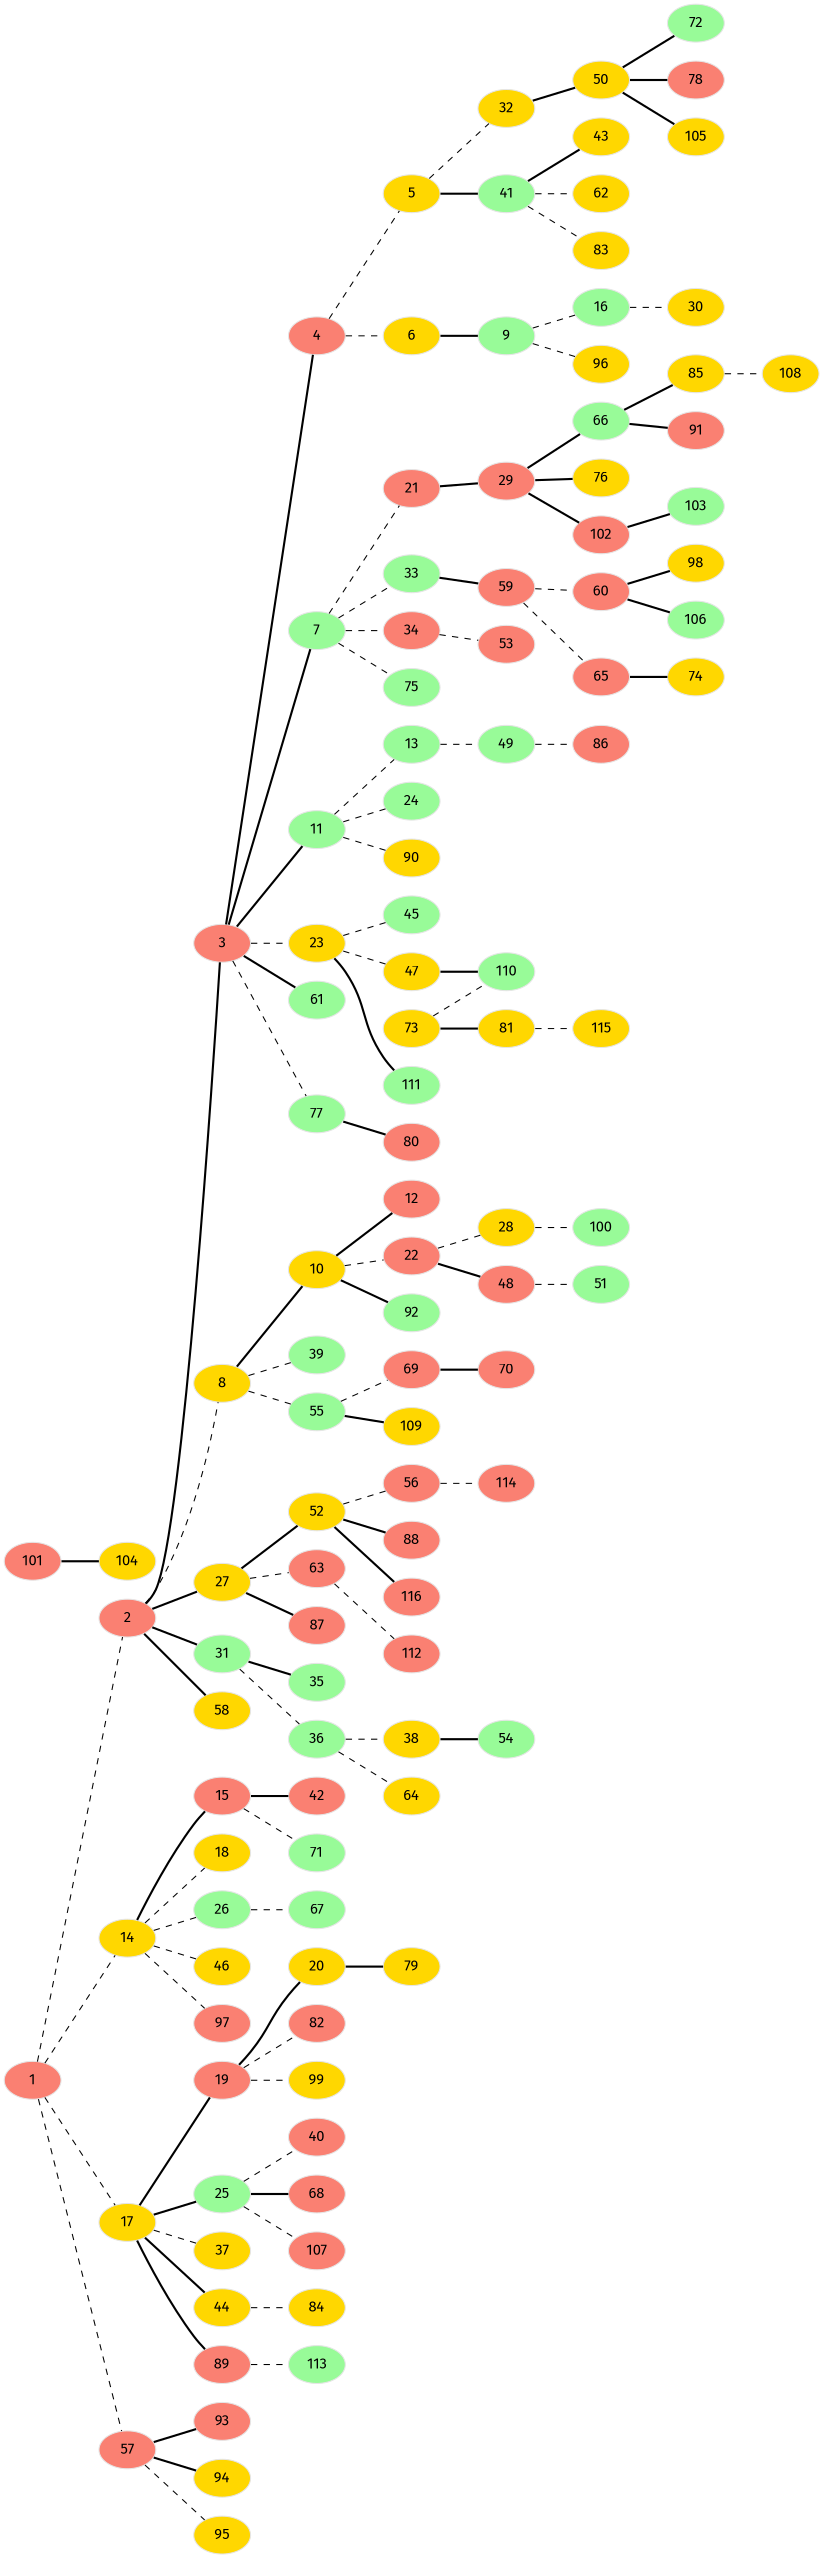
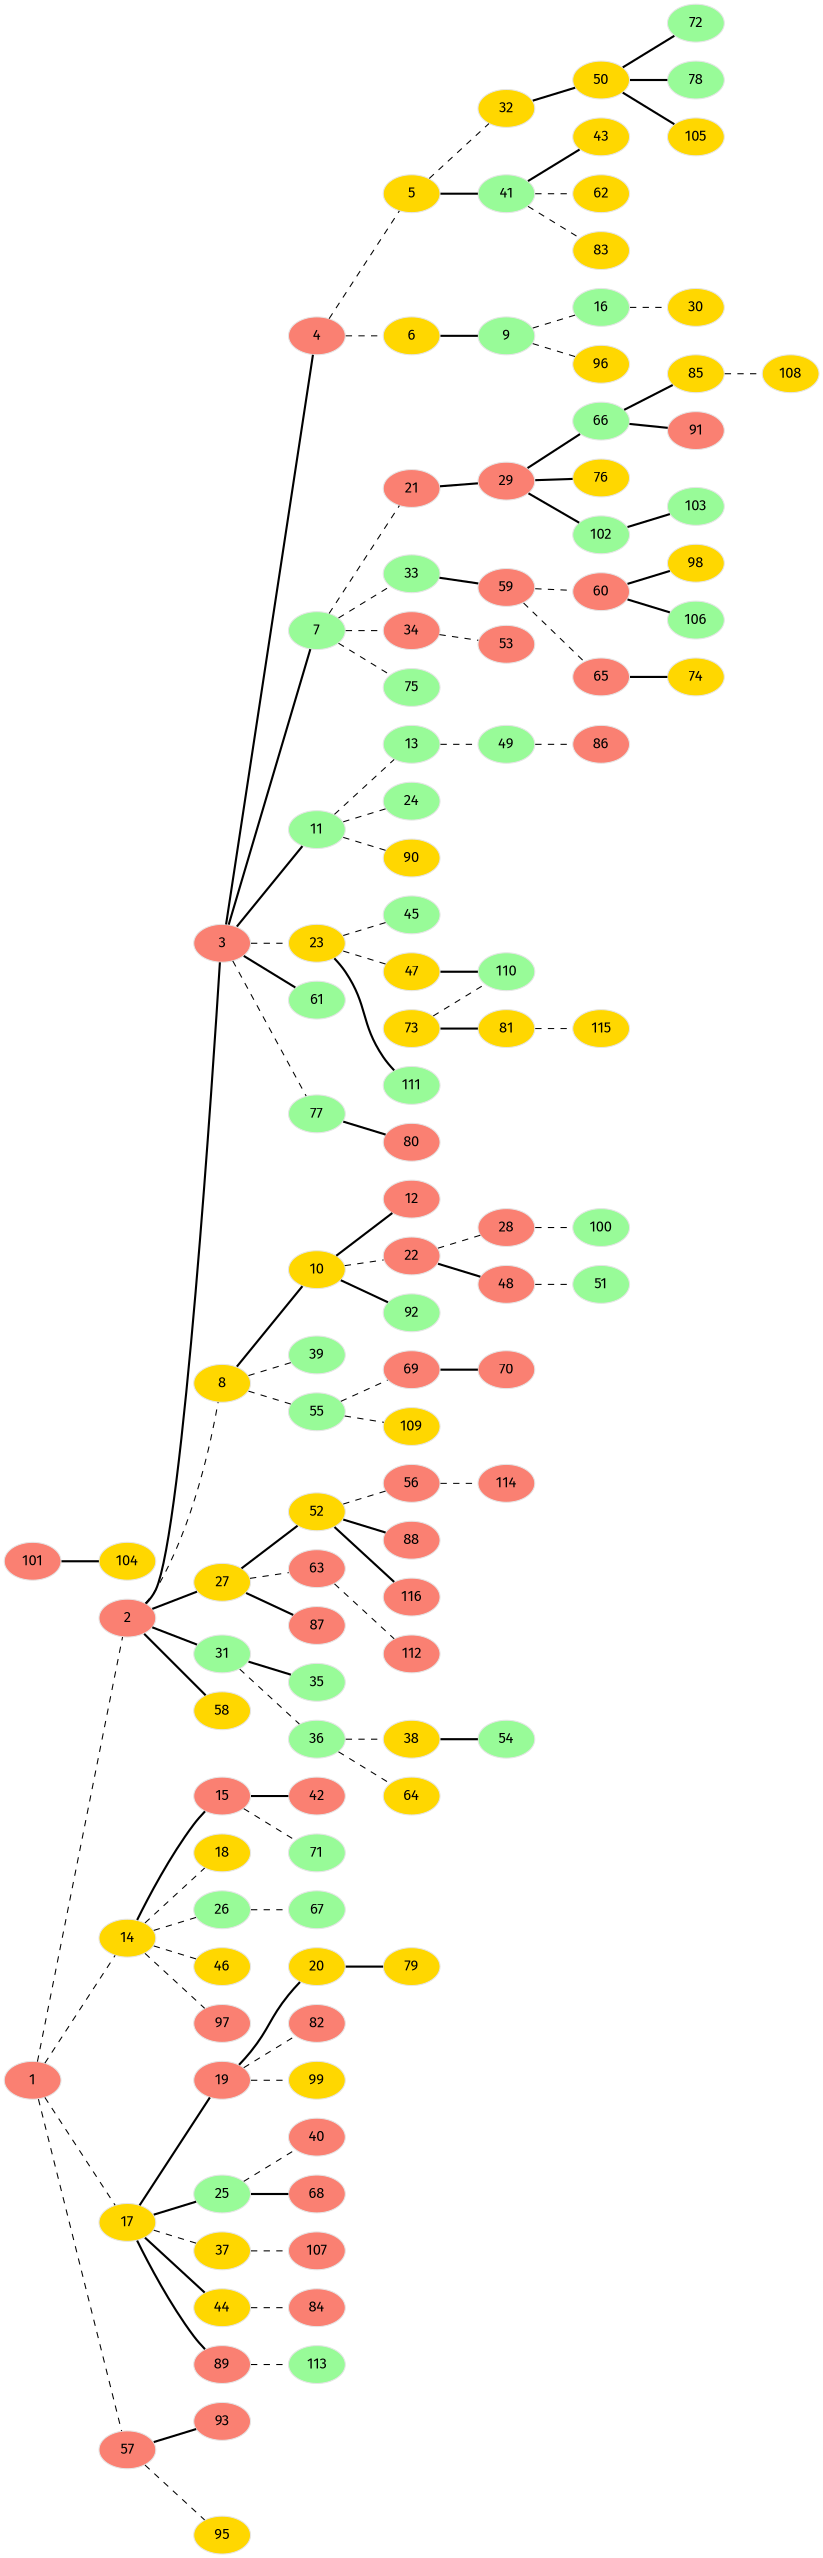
(696, 80) -> (696, 80)
(601, 535) -> (601, 535)
(506, 1228) -> (506, 1228)
(364, 1419) -> (364, 1419)
(270, 2222) -> (270, 2251)
(317, 2308) -> (317, 2308)
(222, 2478) -> none
